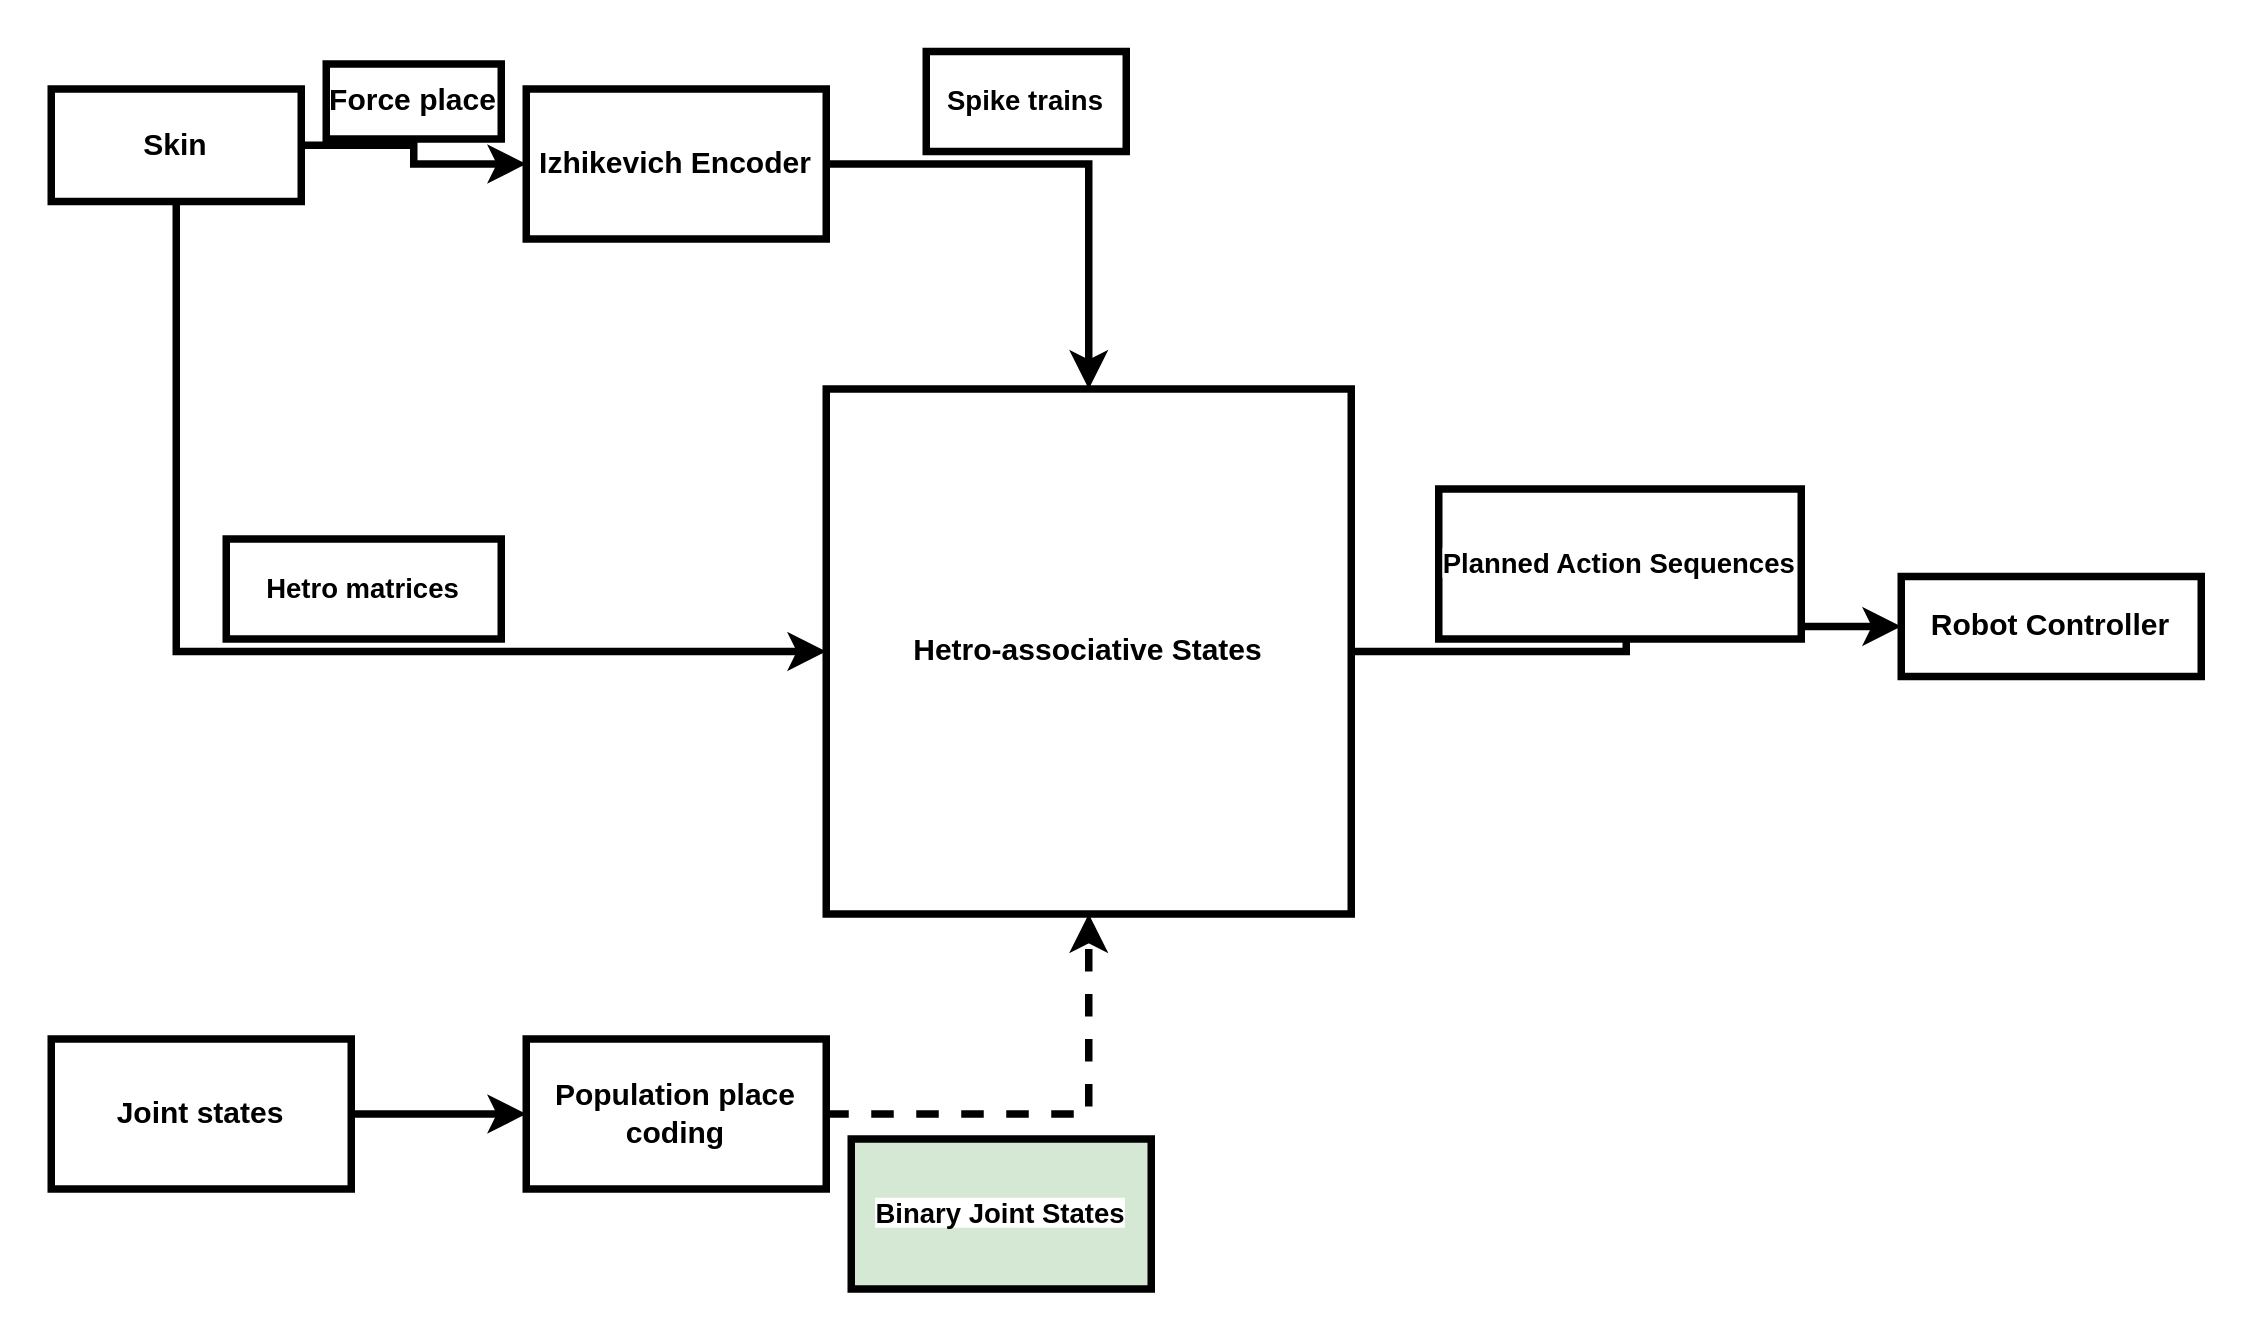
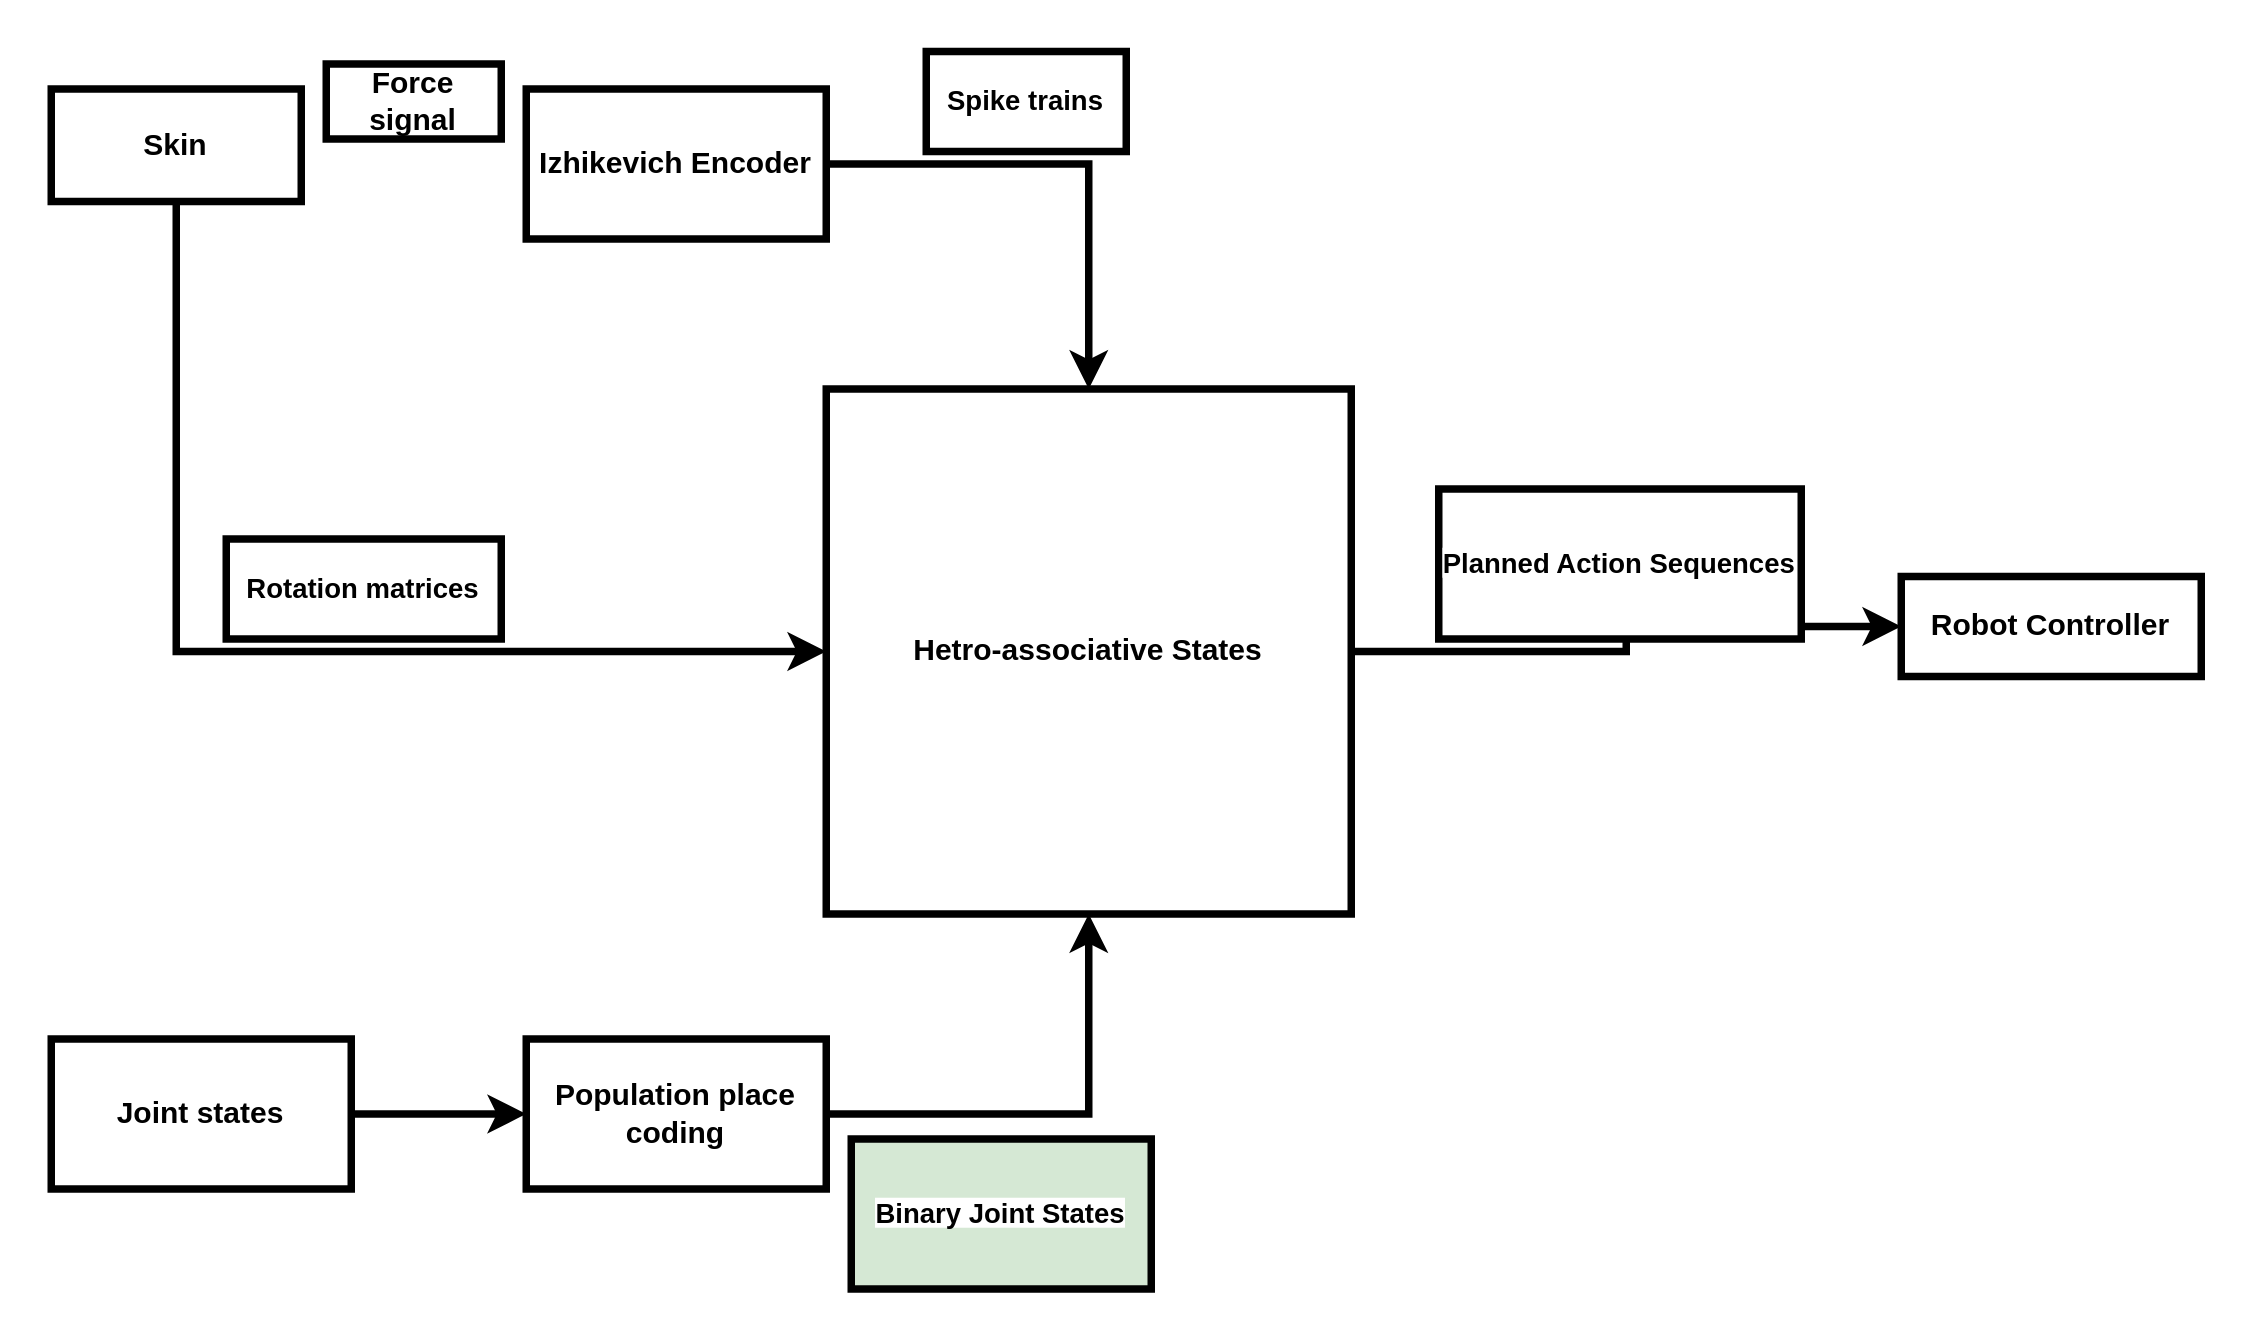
(414, 101) -> (414, 101)
(411, 145) -> none
(364, 589) -> (364, 589)
(1085, 1114) -> (1085, 1114)
